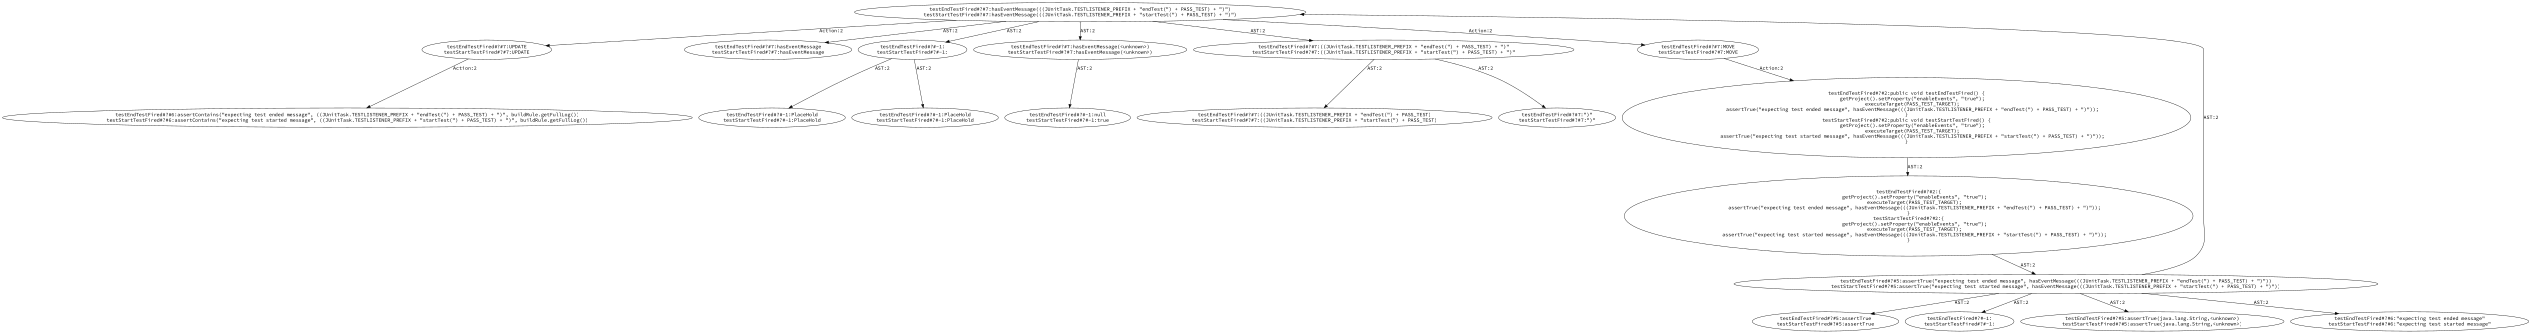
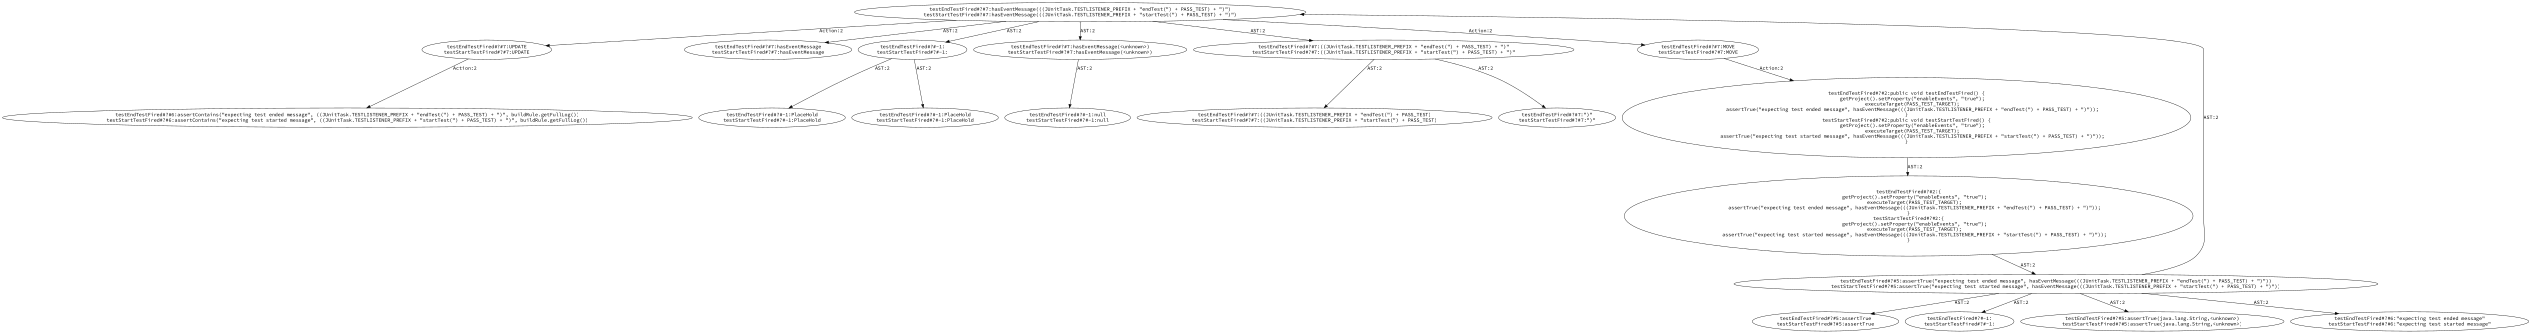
(1068, 118) -> (1068, 118)
